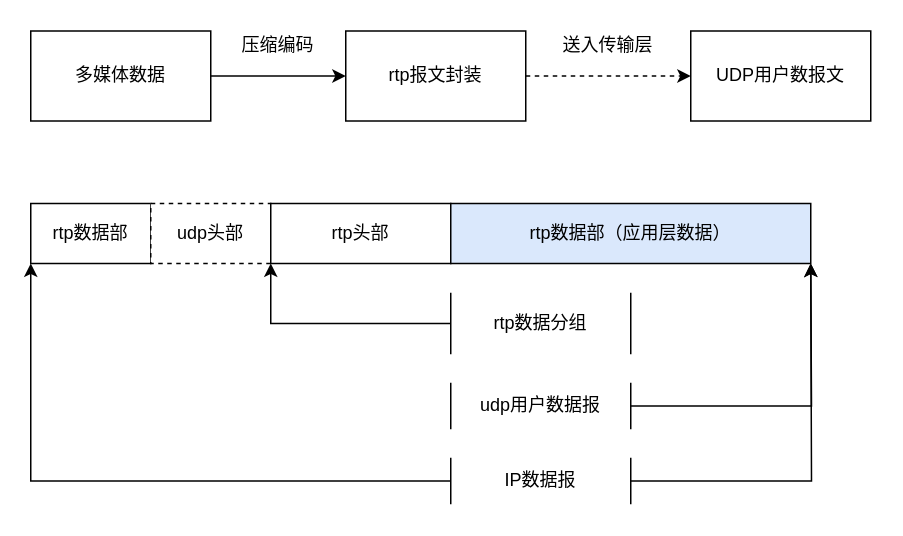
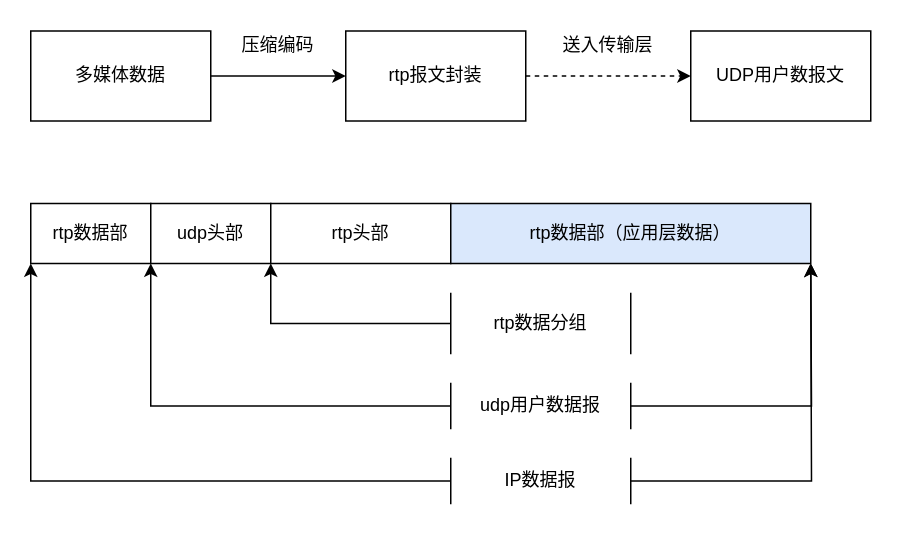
(211, 233) -> (211, 233)
none -> (233, 406)
